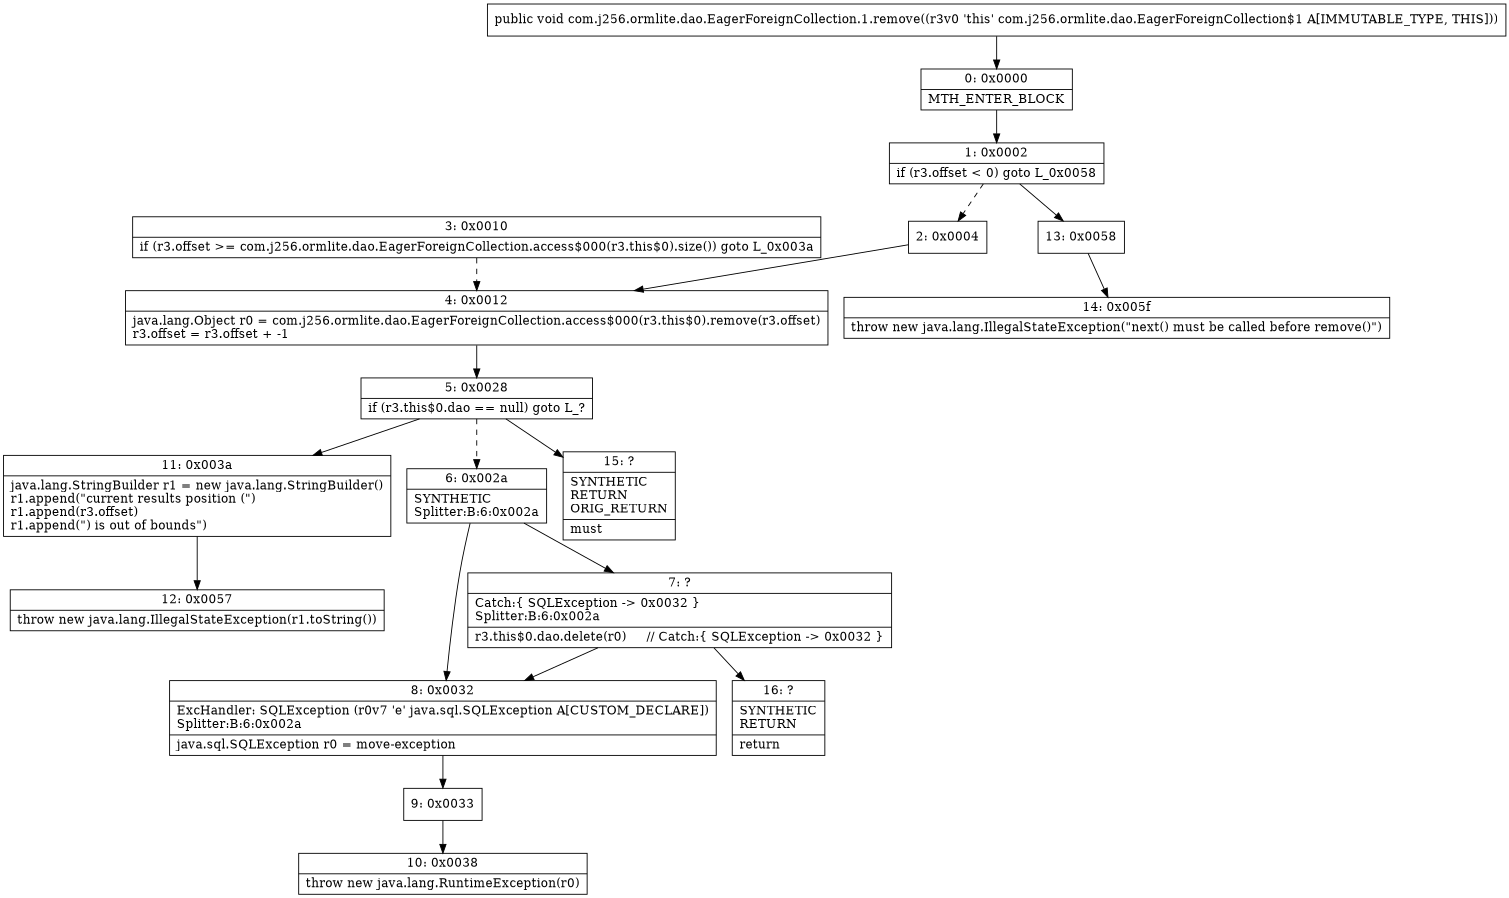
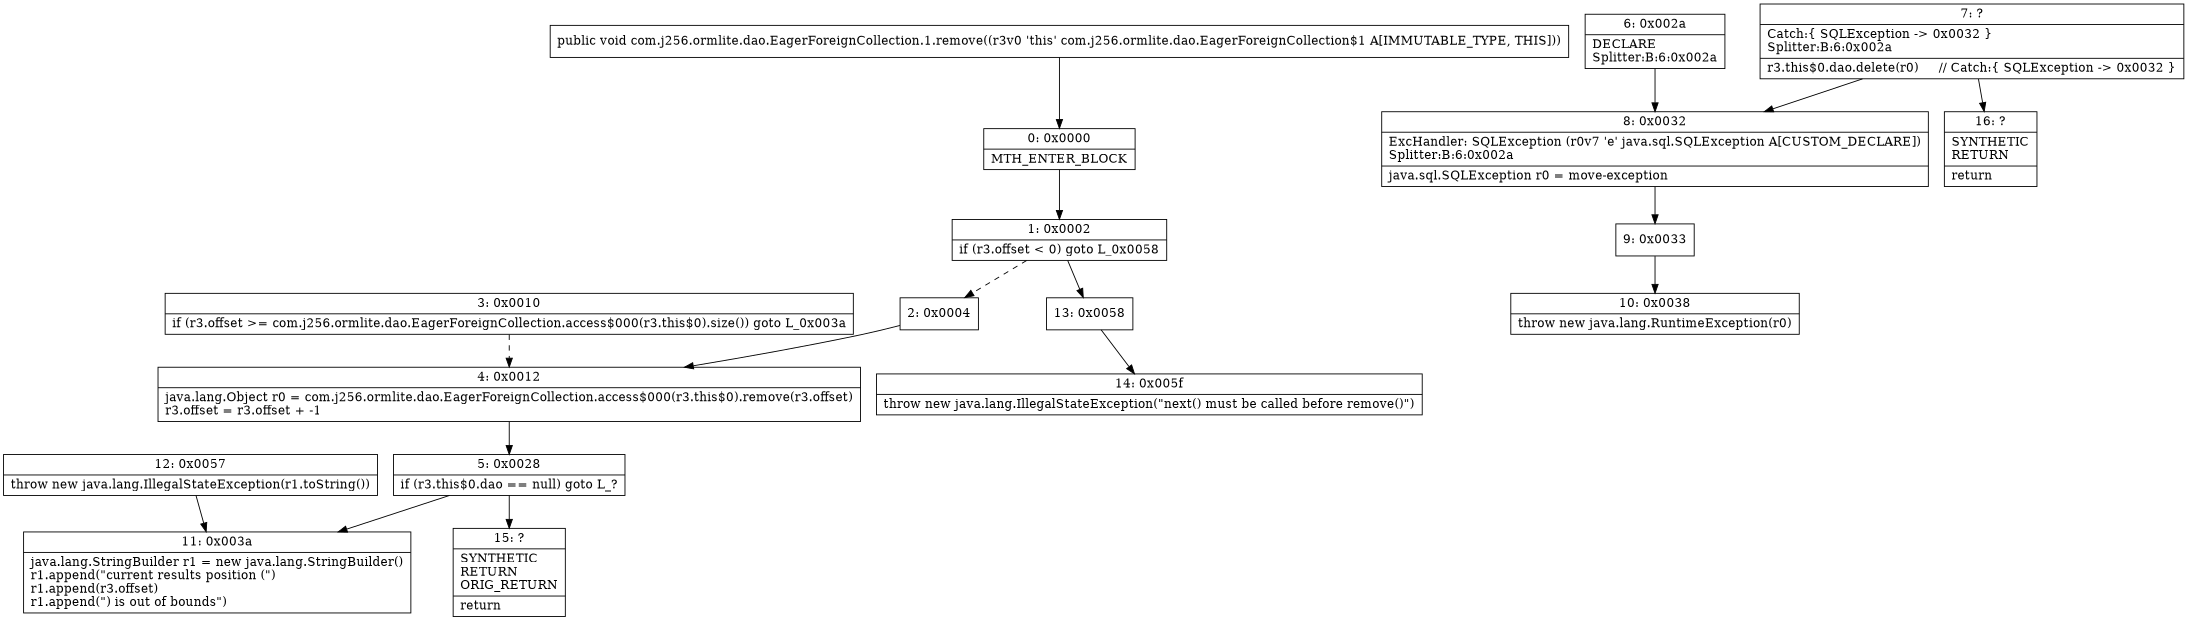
(477, 439) -> none
(453, 499) -> (1625, 45)
(587, 529) -> (481, 606)
(565, 546) -> none
(197, 558) -> (200, 509)
